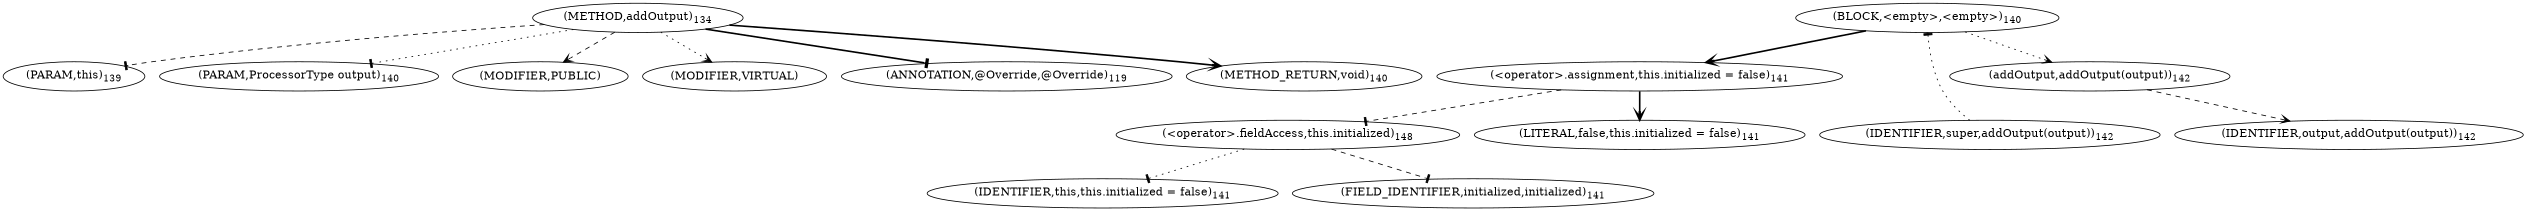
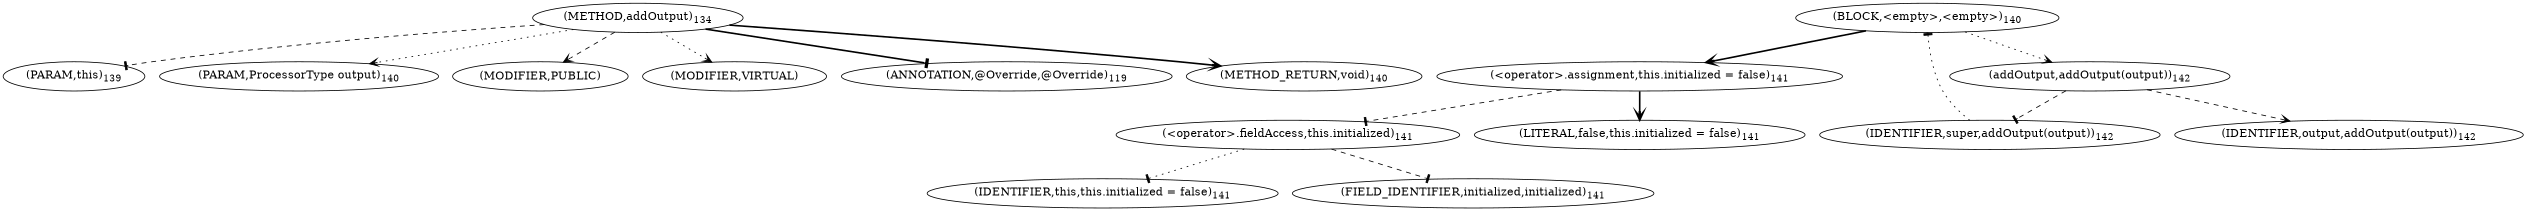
(476, 46) -> (476, 46)
none -> (2042, 105)
(1404, 134) -> (1404, 134)
